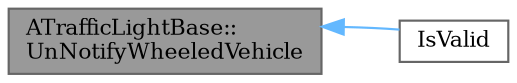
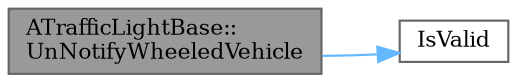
(372, 28) -> (350, 55)
